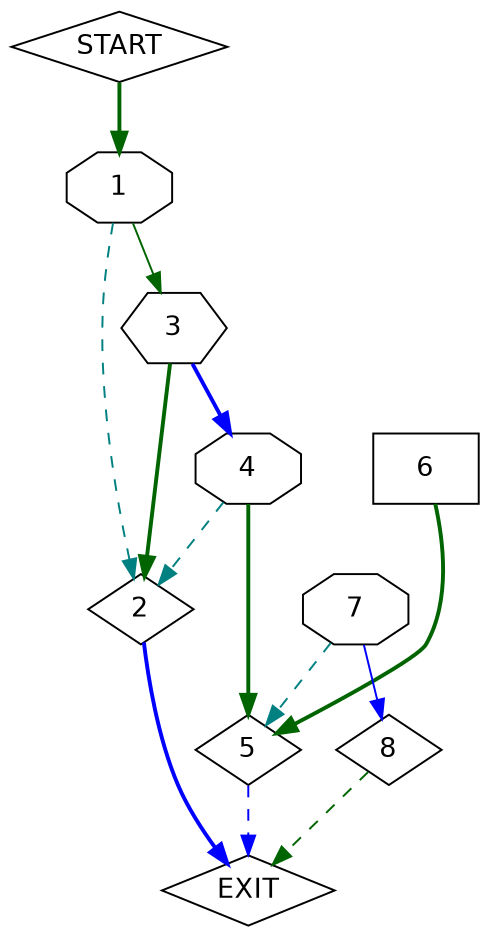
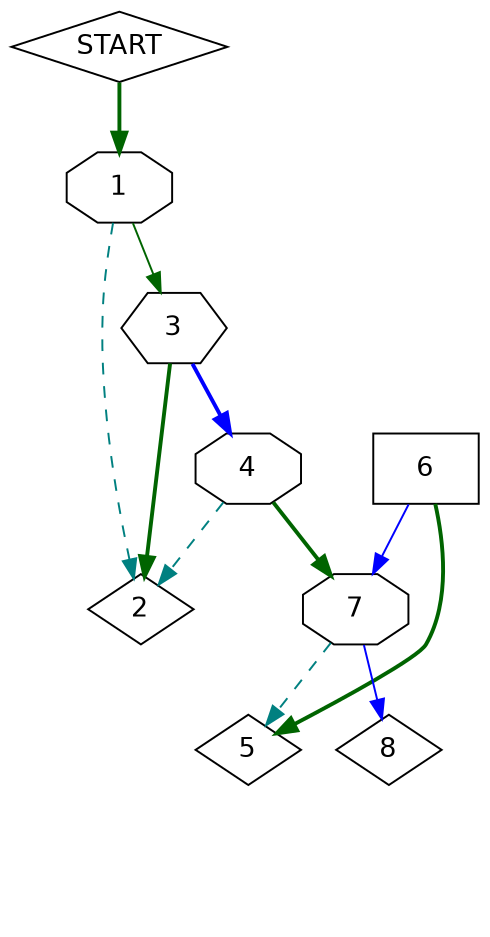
none -> (395, 530)
(248, 599) -> (296, 531)
(248, 890) -> none
